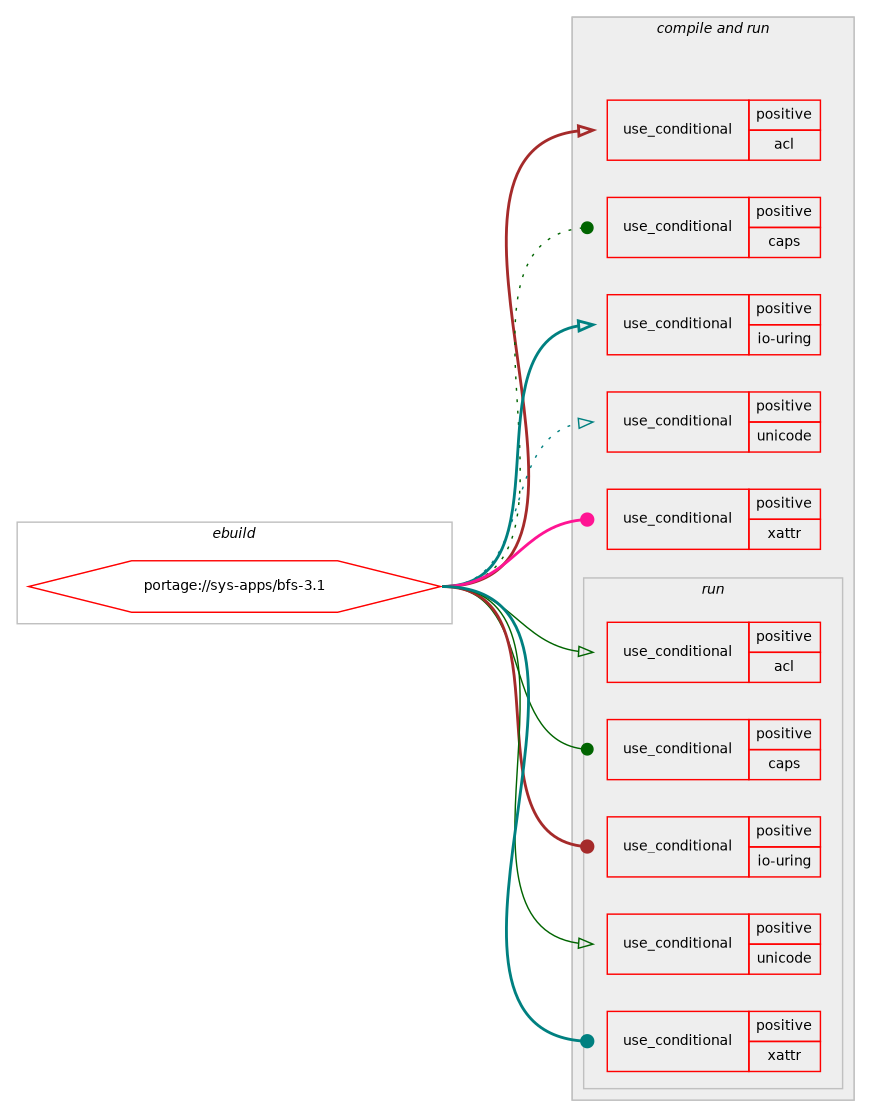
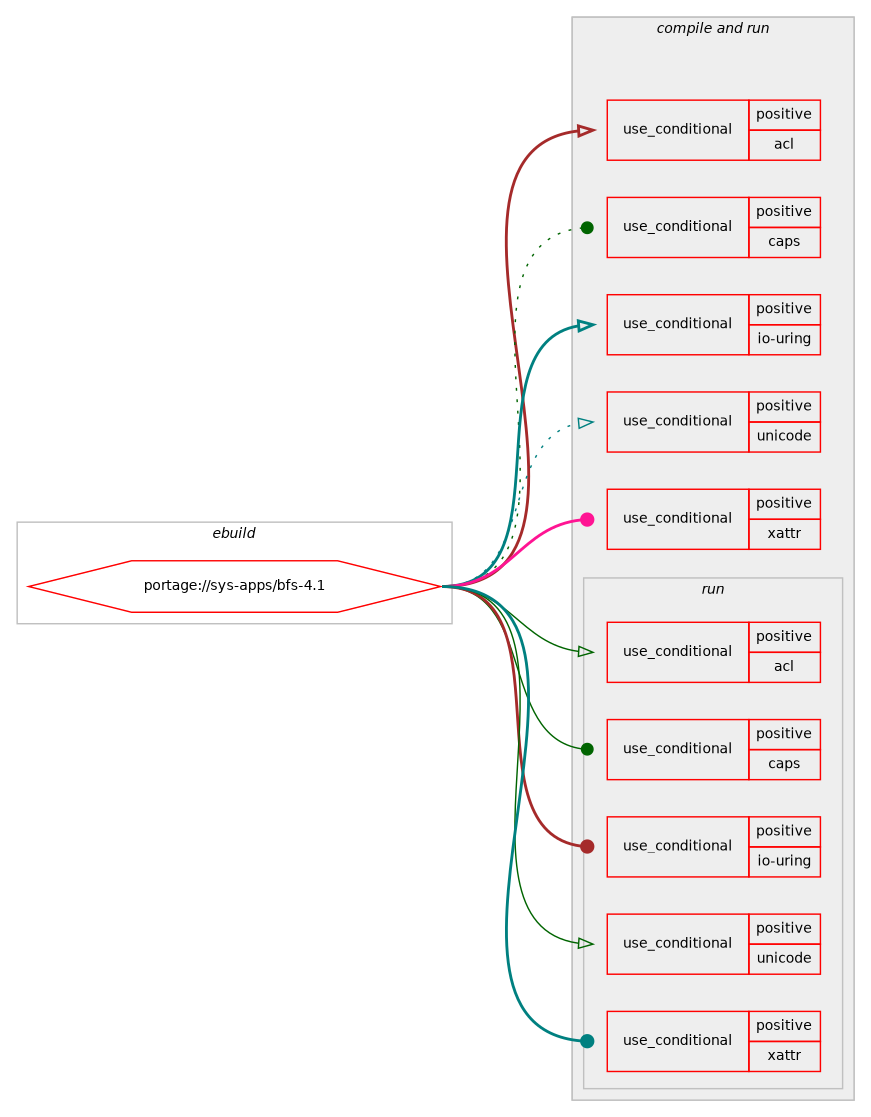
(235, 587) -> (235, 587)
